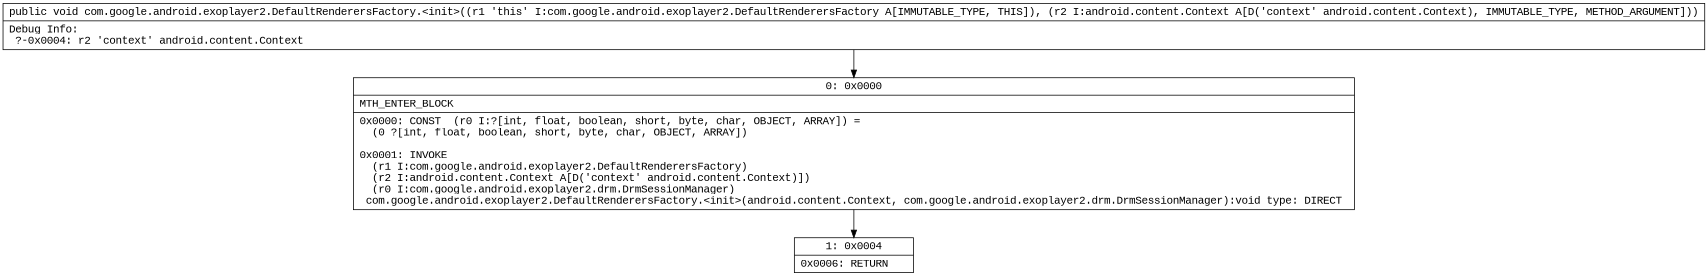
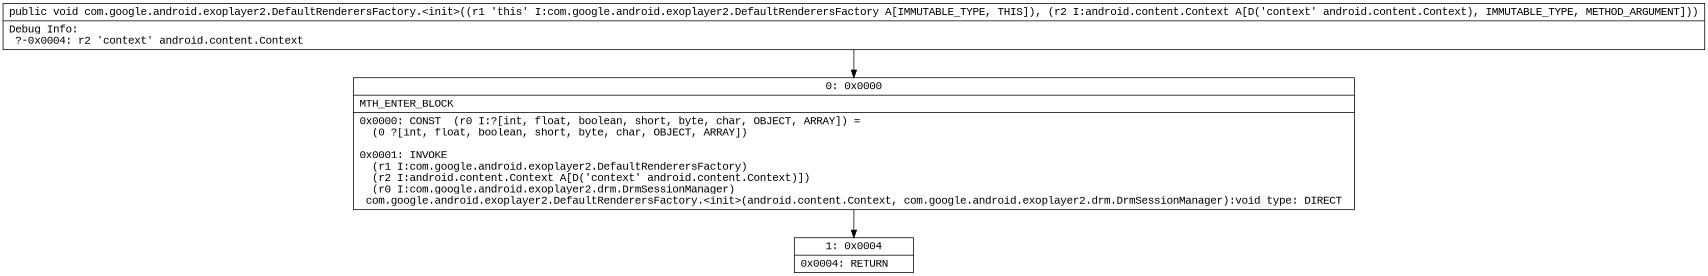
(854, 264) -> (854, 264)
